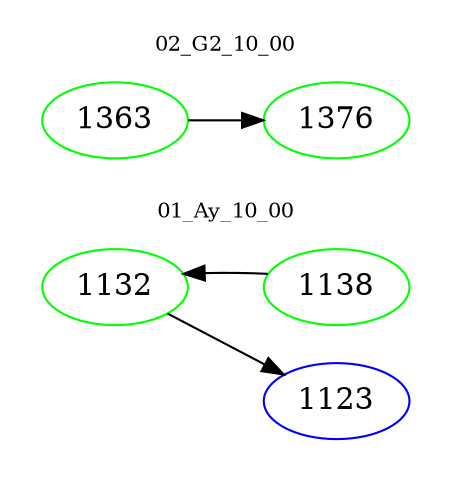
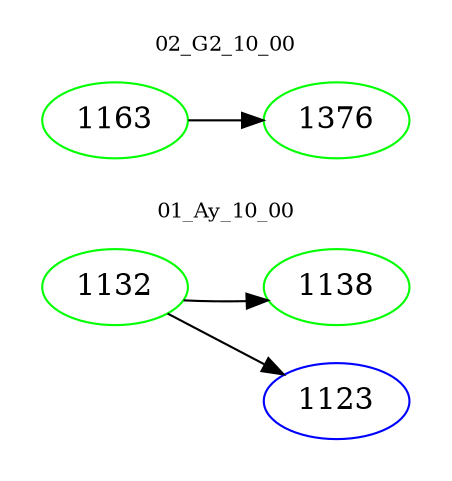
(115, 120) -> (115, 120)
(236, 273) -> (215, 301)
